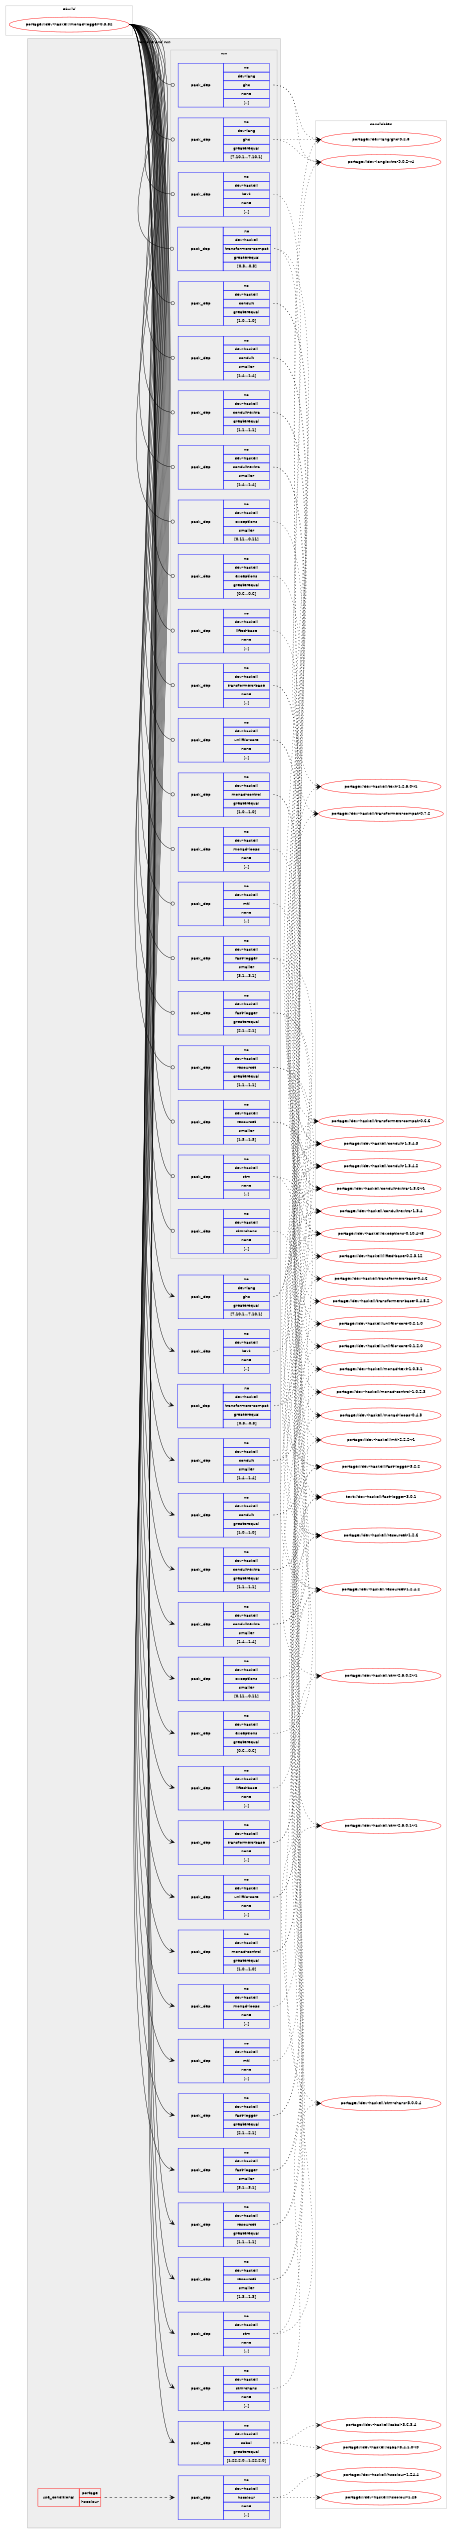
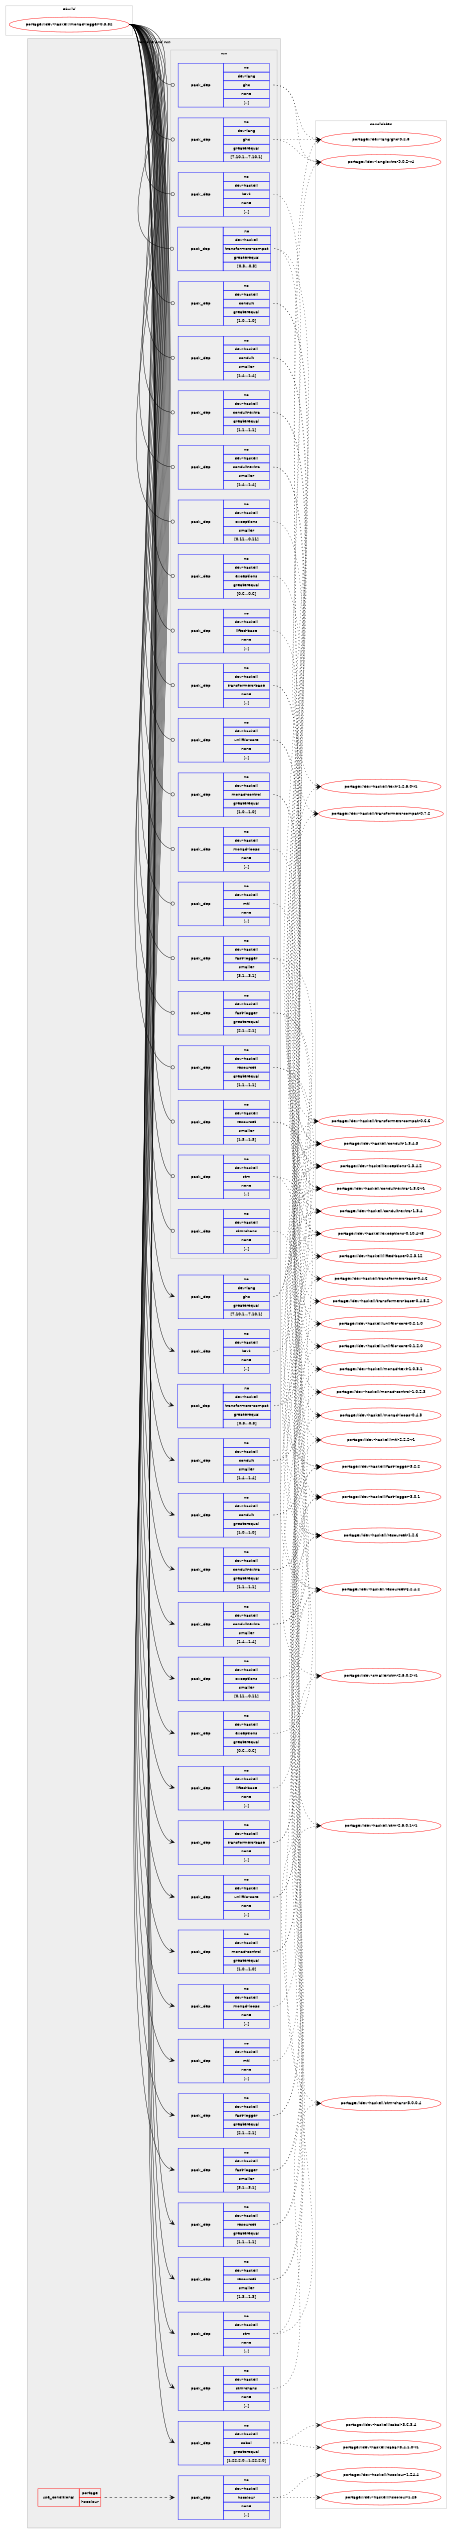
(381, 1166) -> (381, 1166)
(381, 1497) -> (381, 1497)
(381, 1590) -> (381, 1590)
(381, 1676) -> (381, 1676)
(381, 2448) -> (381, 2448)
